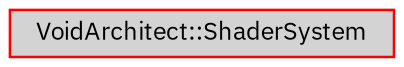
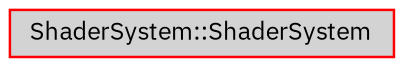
(202, 33) -> (202, 33)
